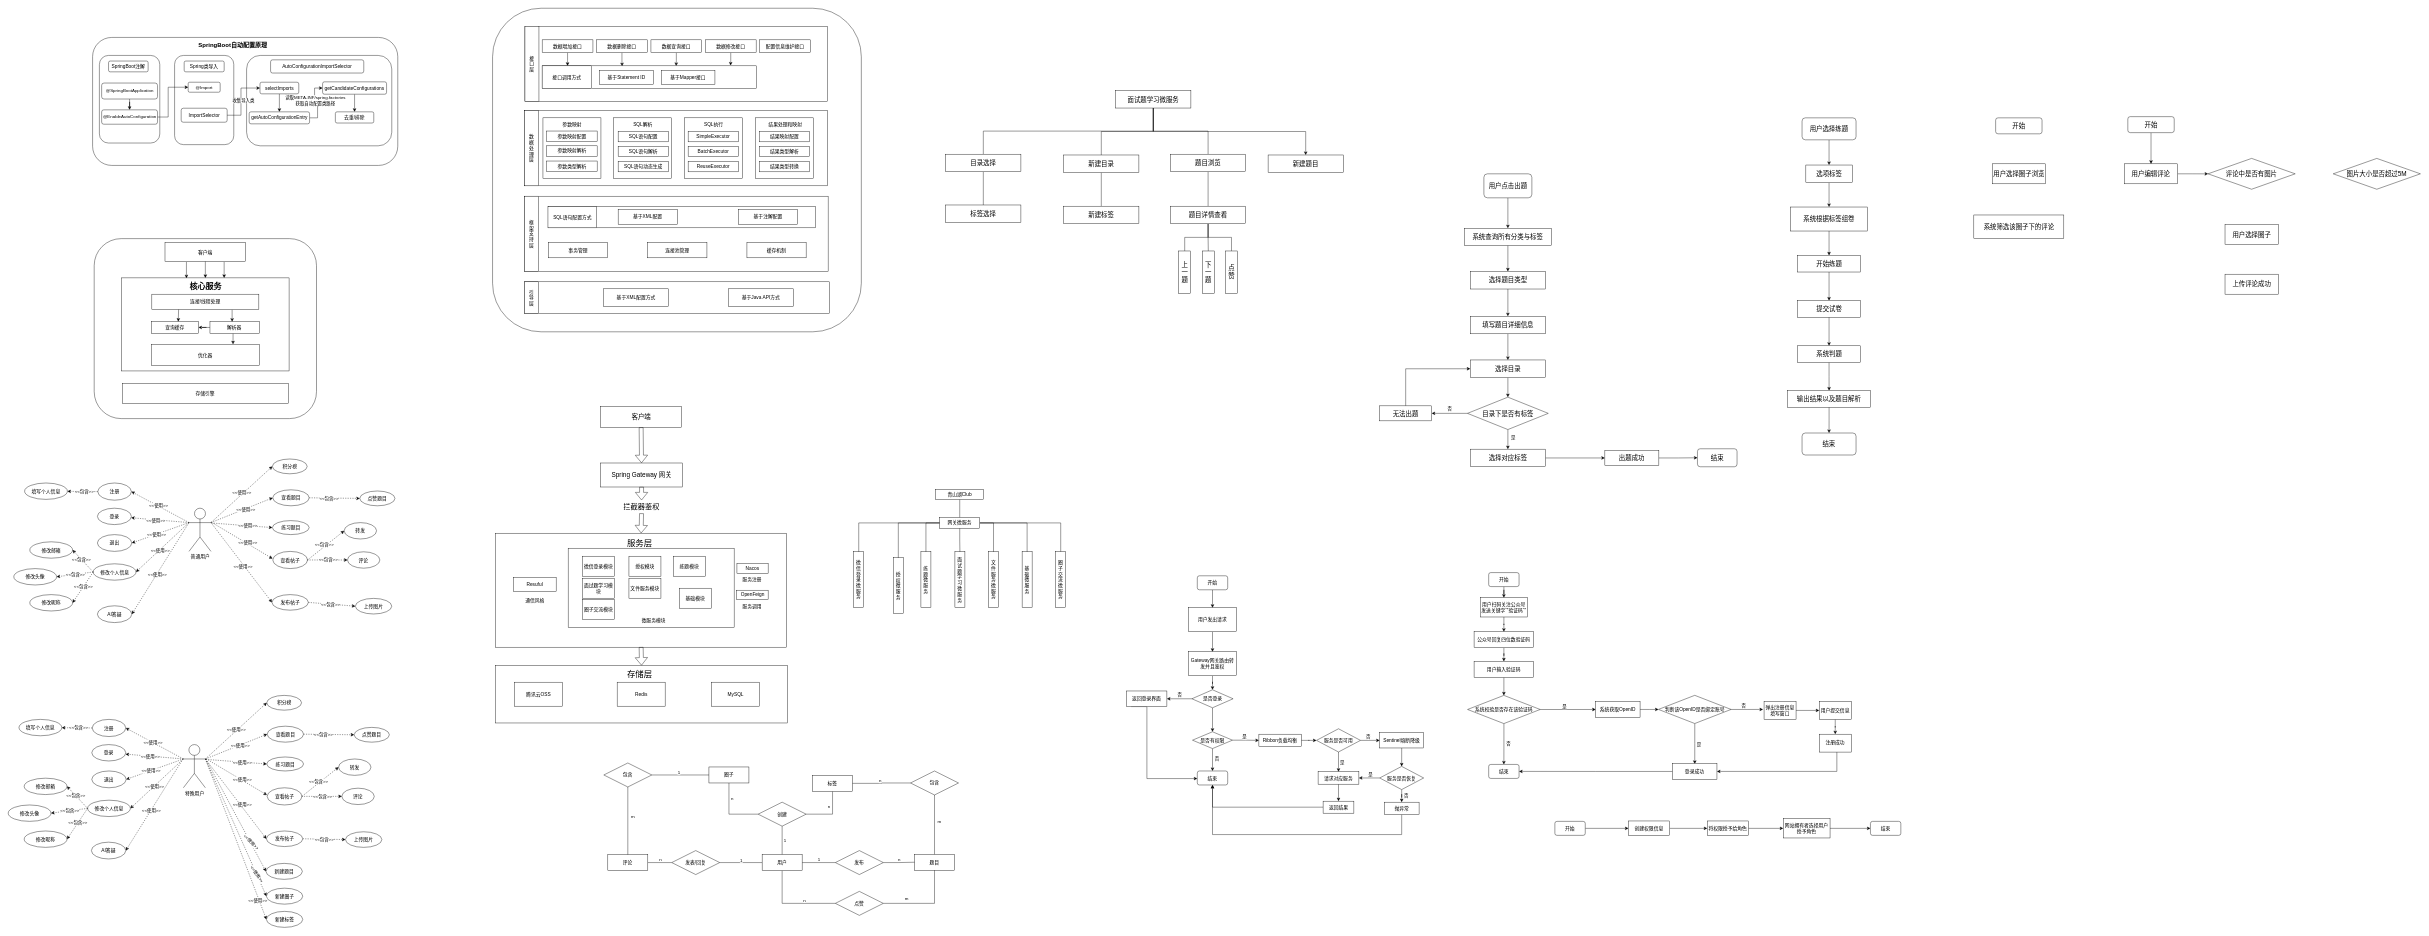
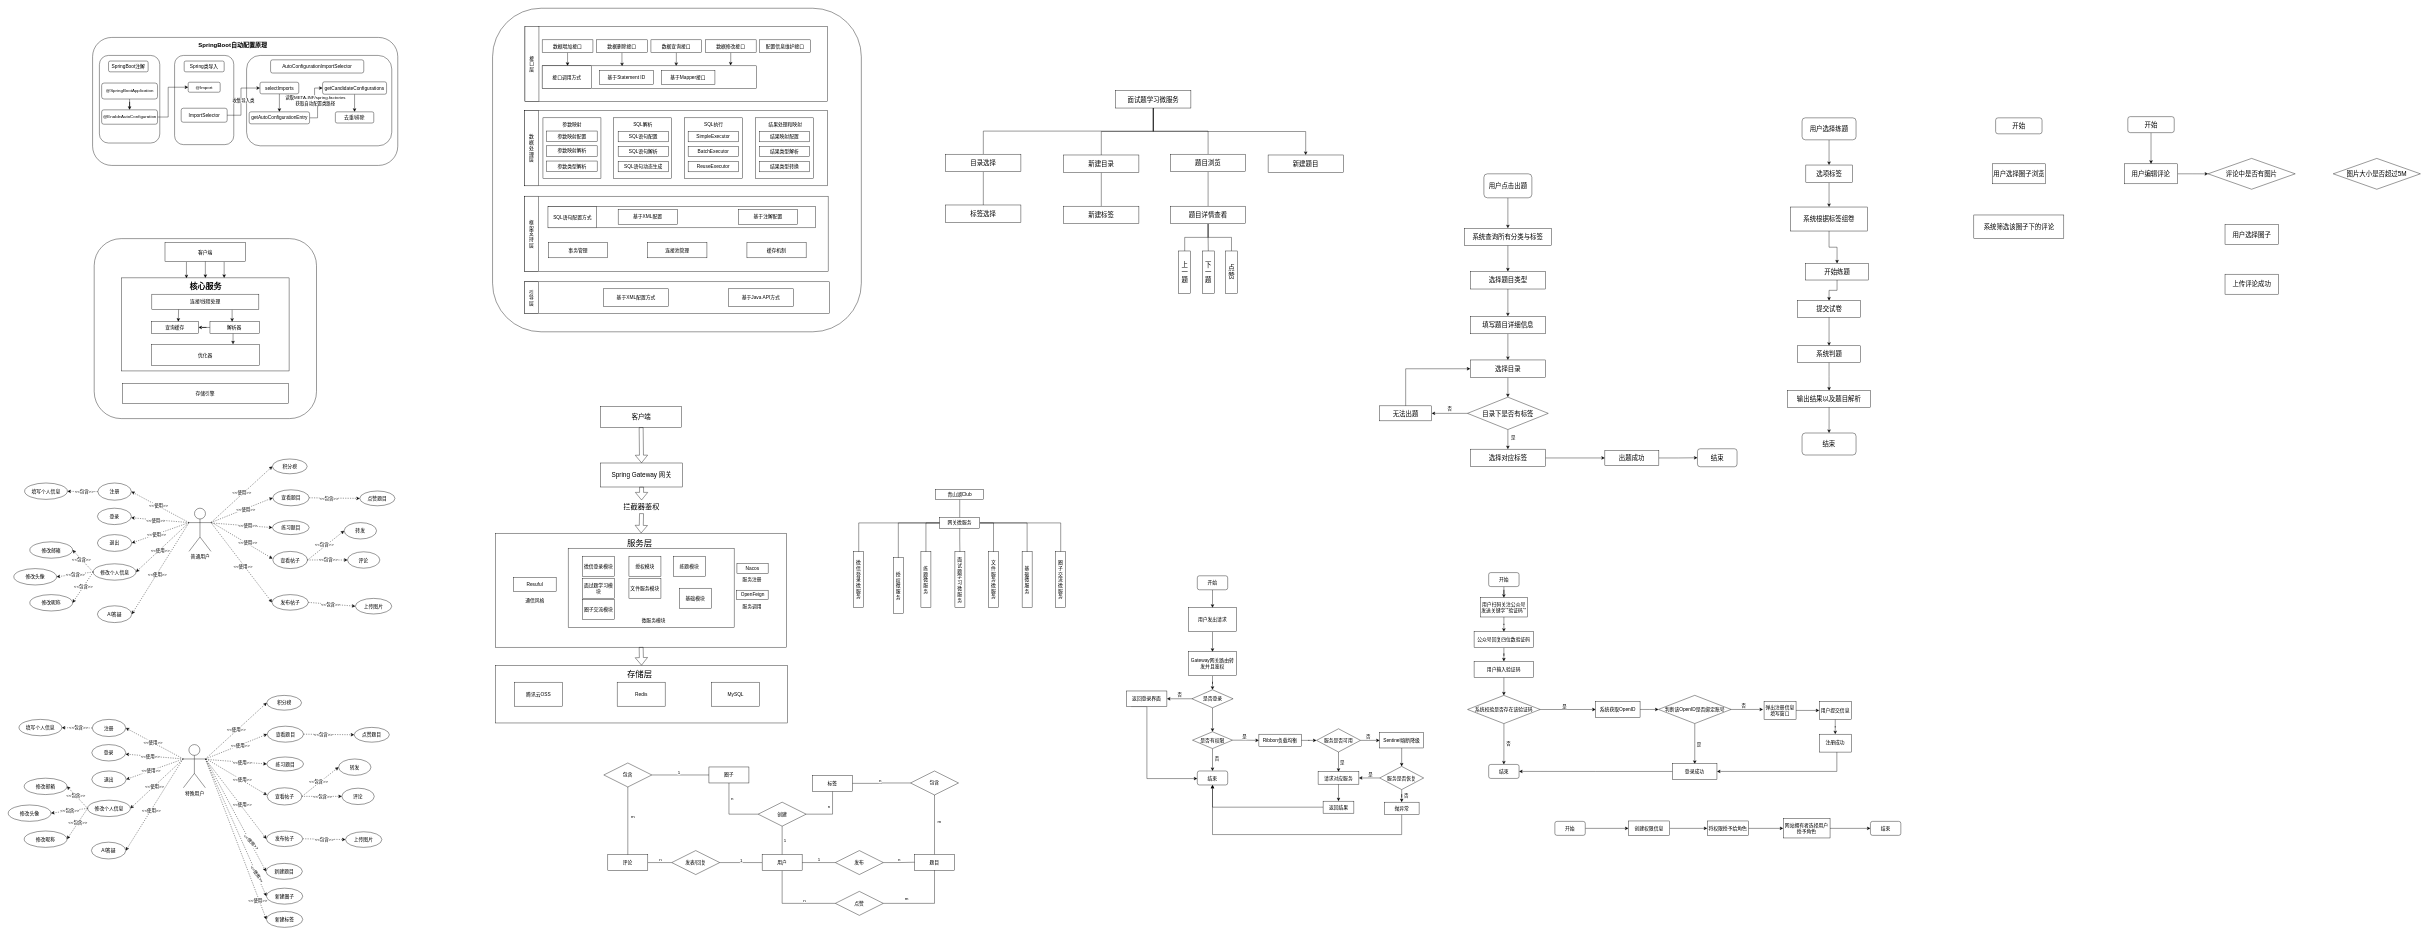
(1829, 264) -> (1837, 272)
